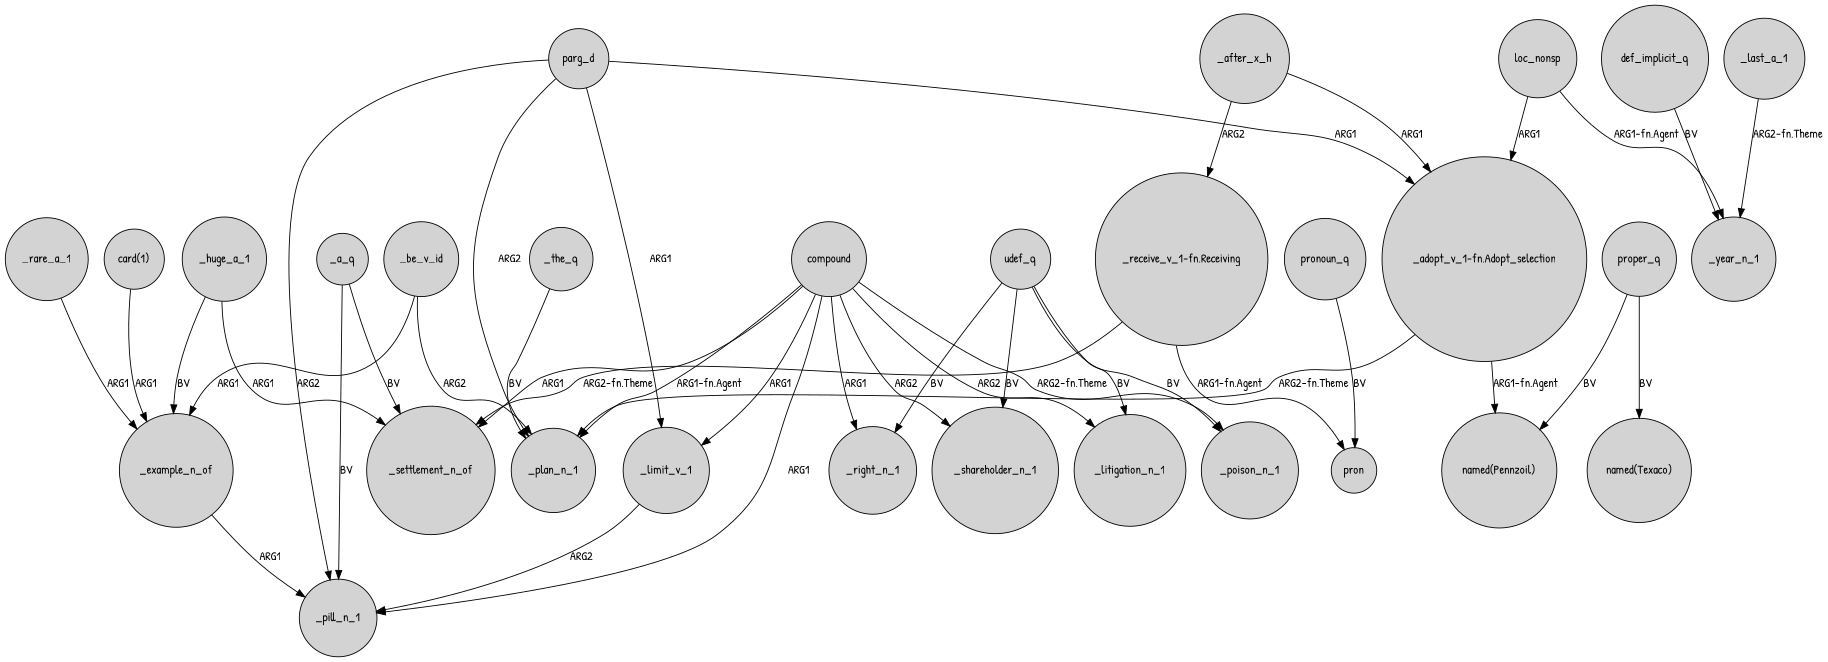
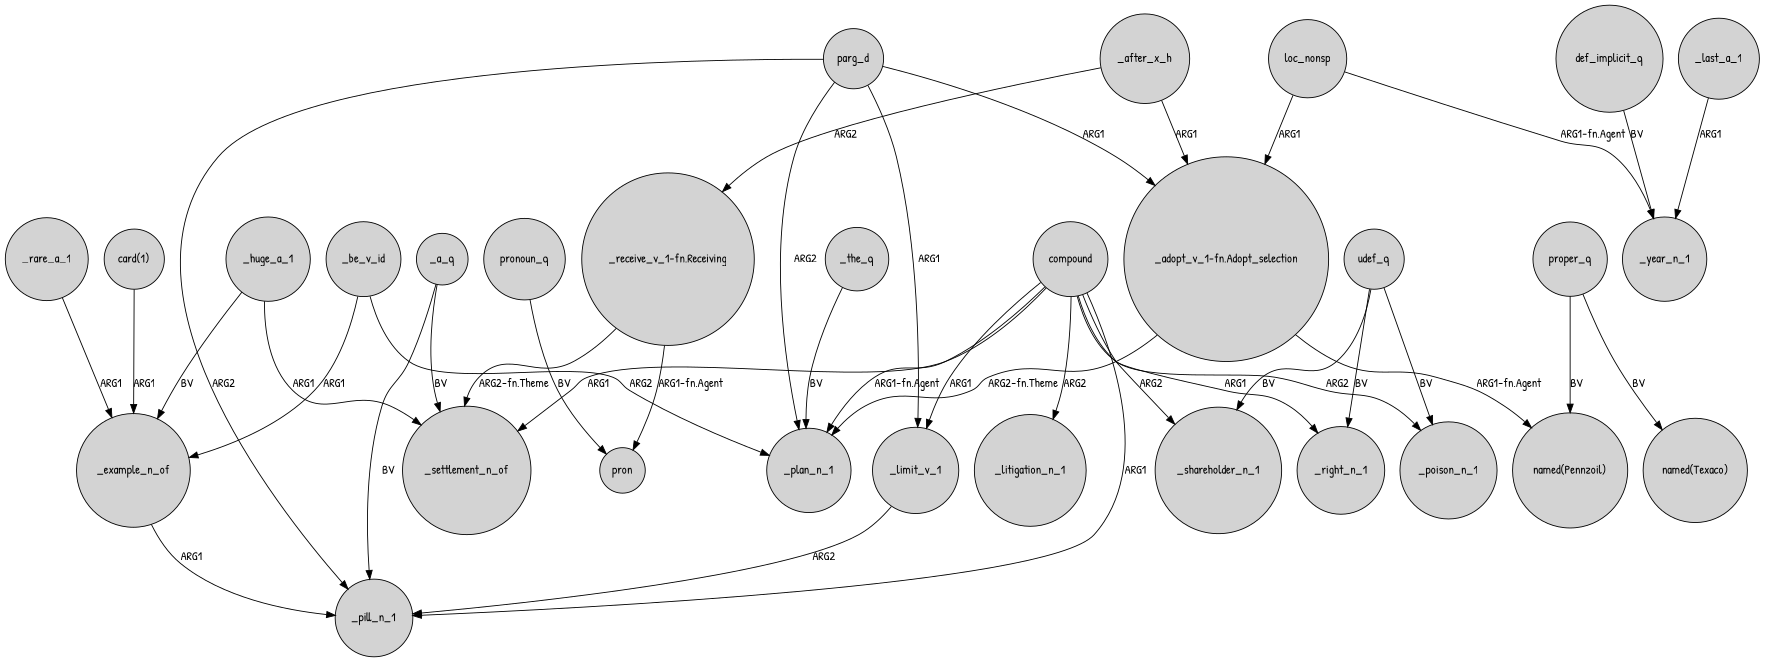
(1788, 134) -> (1711, 134)
(1076, 350) -> none
(1072, 384) -> (1338, 384)
